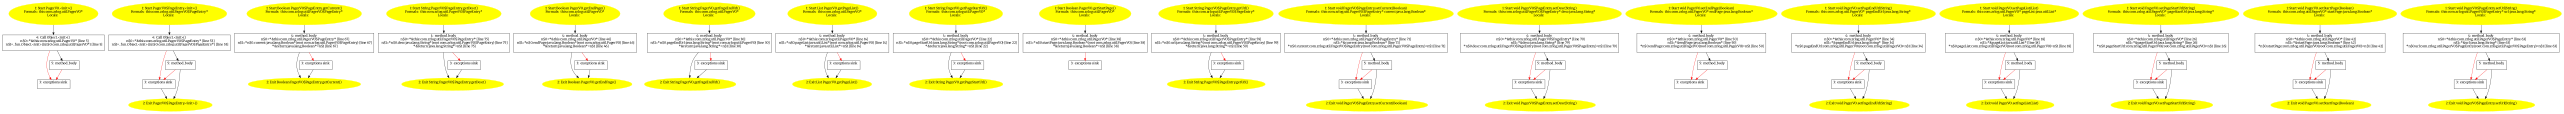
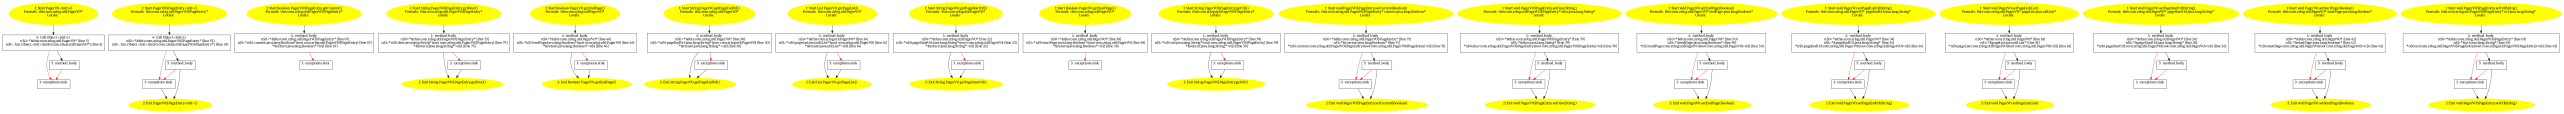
(304, 84) -> none
none -> (1702, 105)
(2162, 105) -> none
